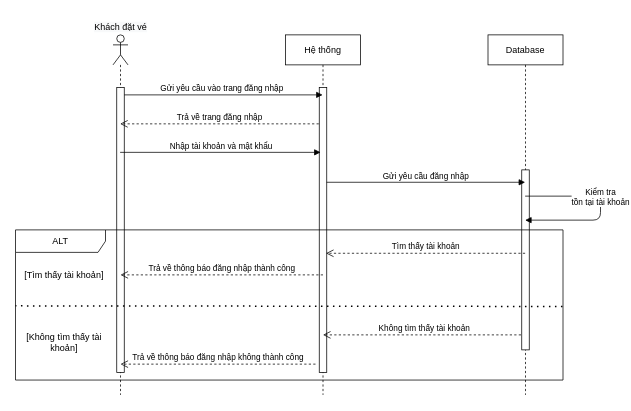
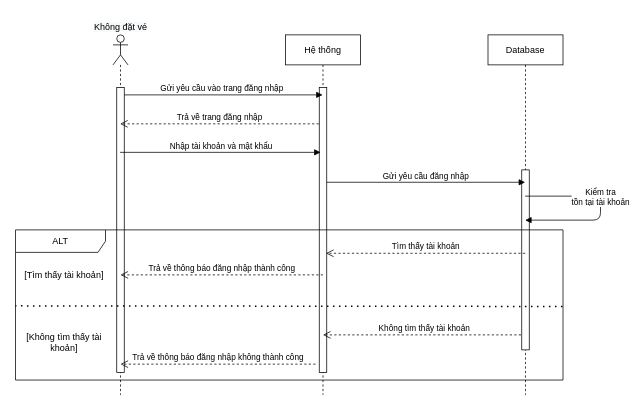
(121, 27) -> (121, 27)
